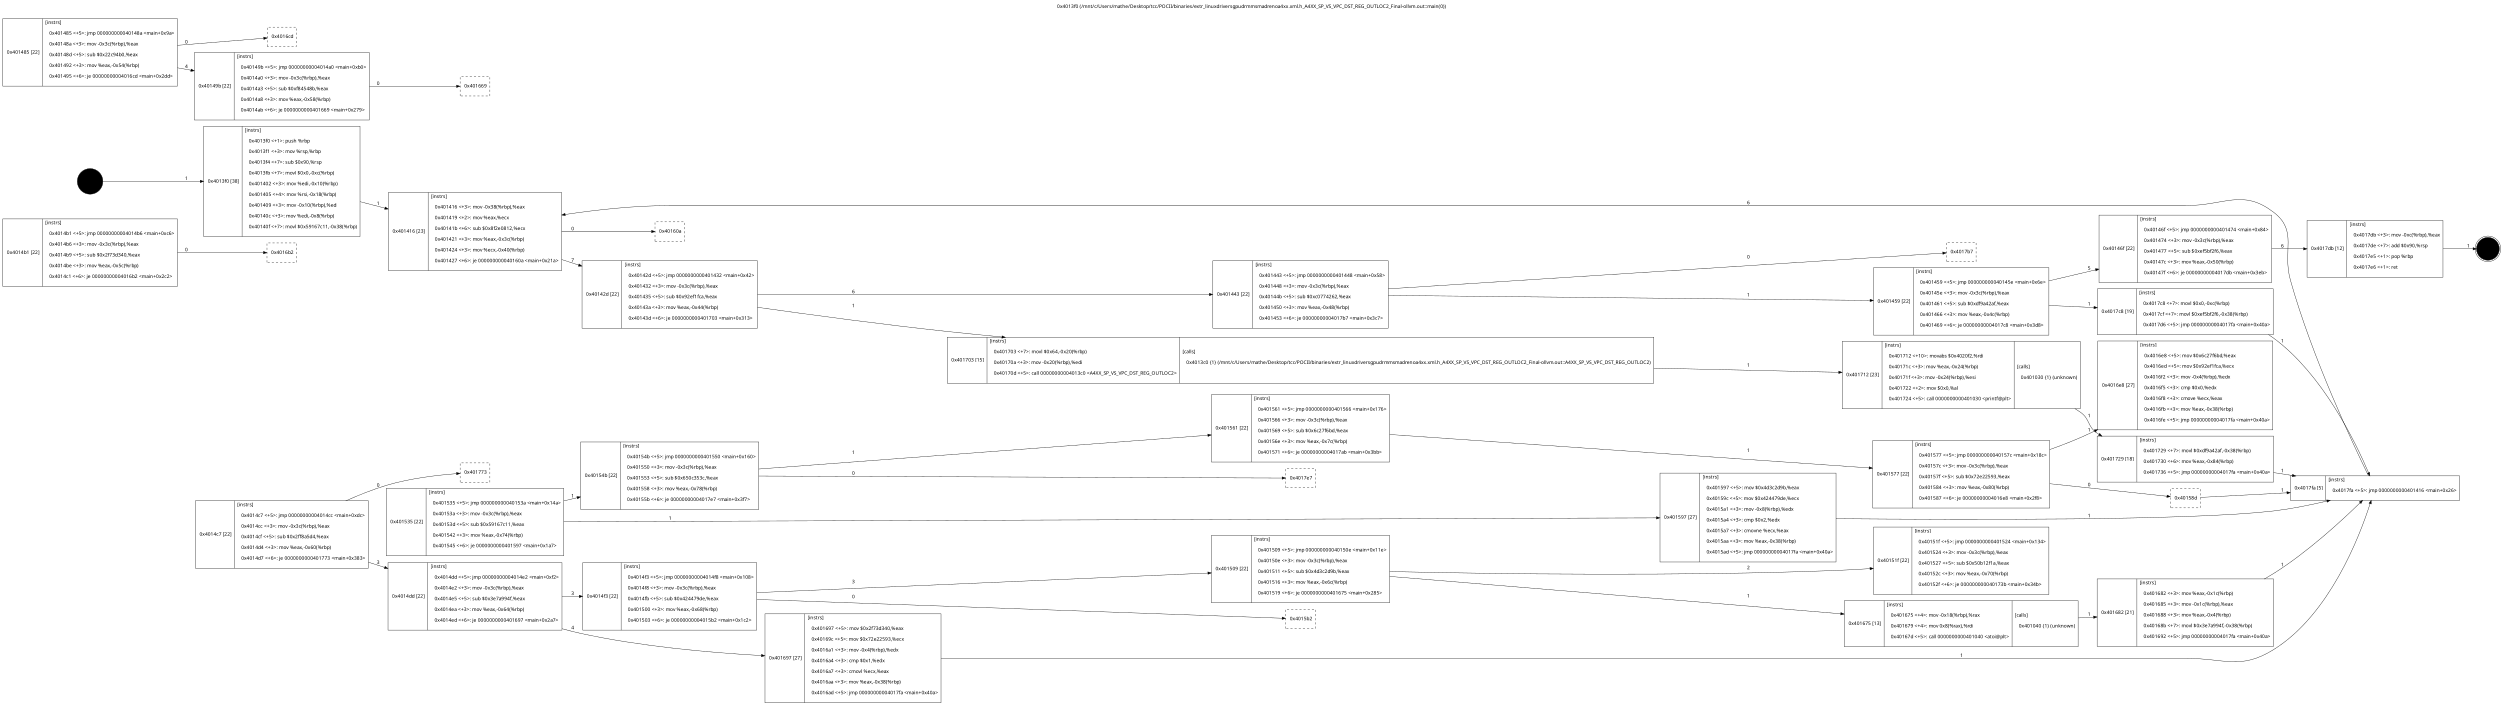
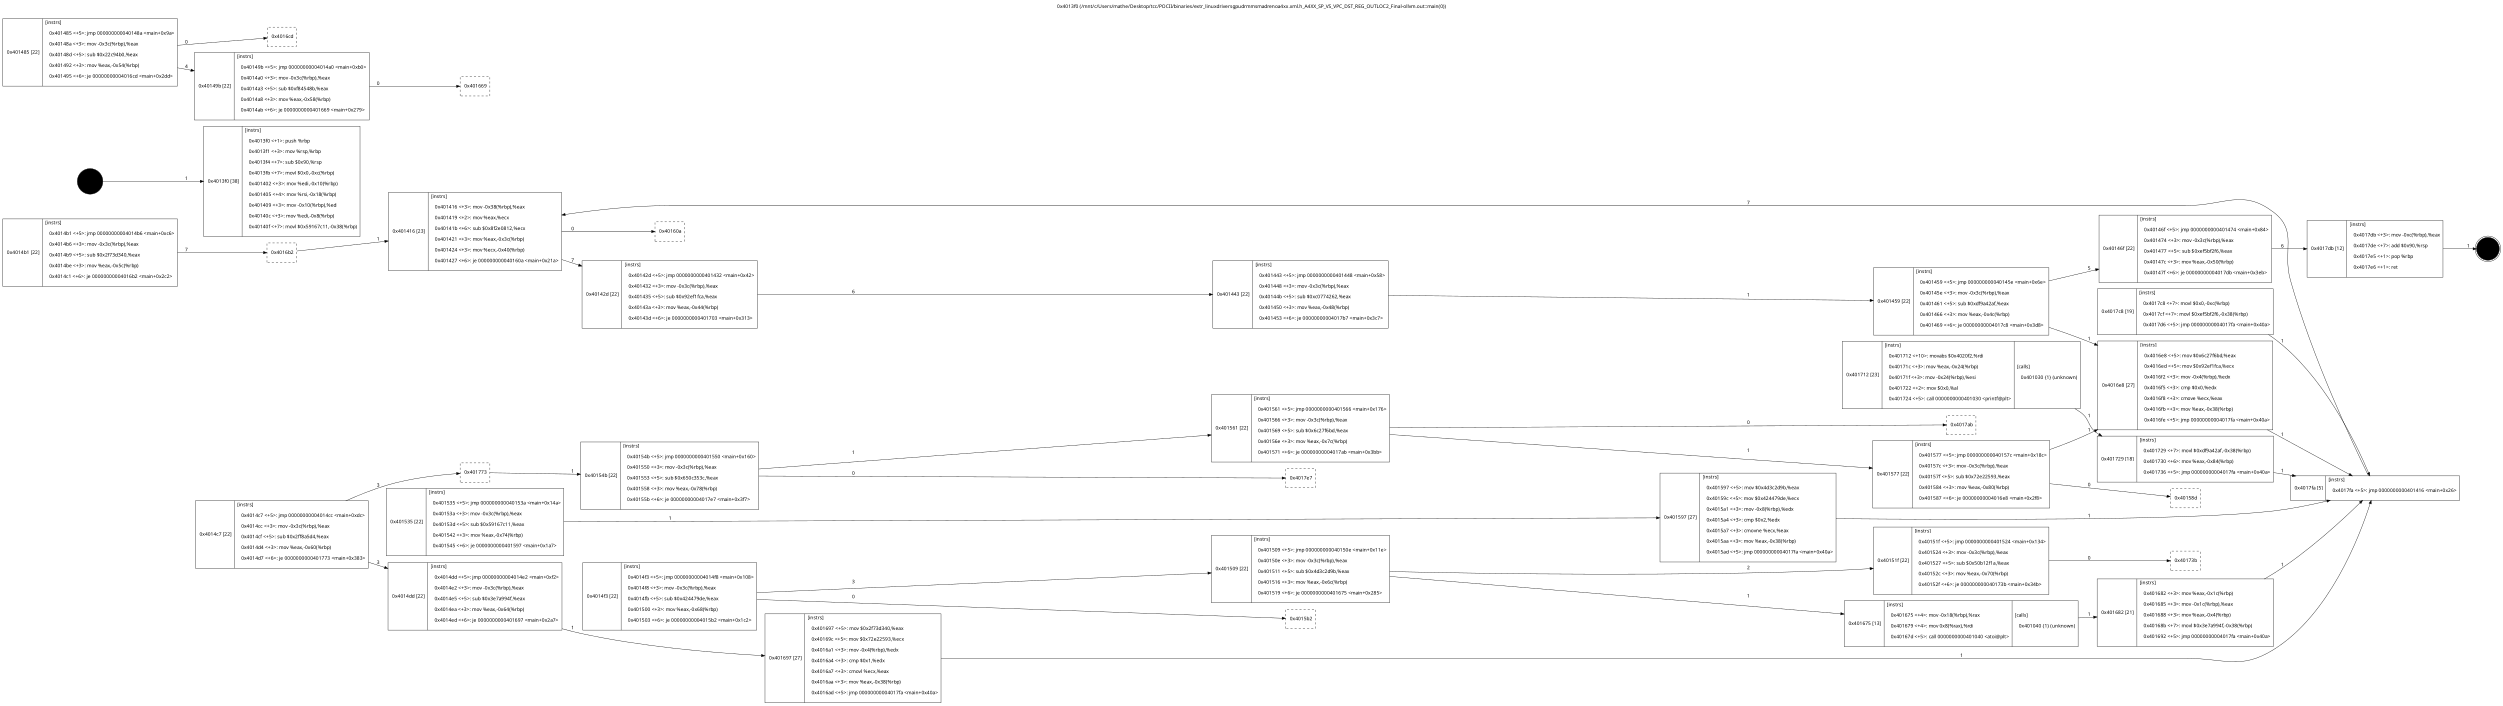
(1748, 203) -> (1748, 203)
(372, 205) -> (341, 246)
(186, 250) -> (186, 250)
(1961, 252) -> none
(2071, 306) -> (2072, 335)
(1301, 360) -> none
none -> (1961, 425)
(378, 486) -> (378, 486)
(2244, 495) -> (2308, 452)
(570, 499) -> (534, 474)
none -> (2185, 561)
(571, 596) -> none
(572, 628) -> (572, 628)
